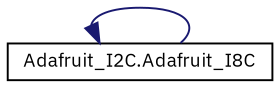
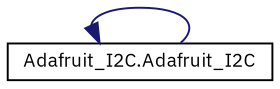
(140, 62) -> (140, 62)
